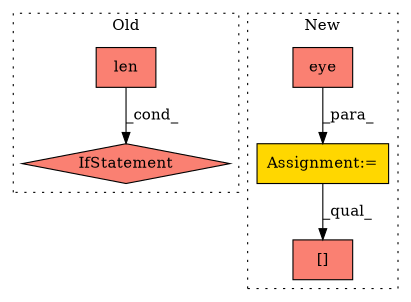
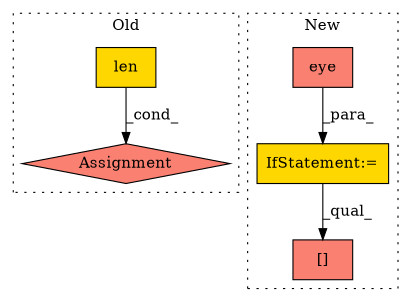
(126, 67) -> (126, 67)
(126, 164) -> (126, 164)
(323, 164) -> (323, 164)
